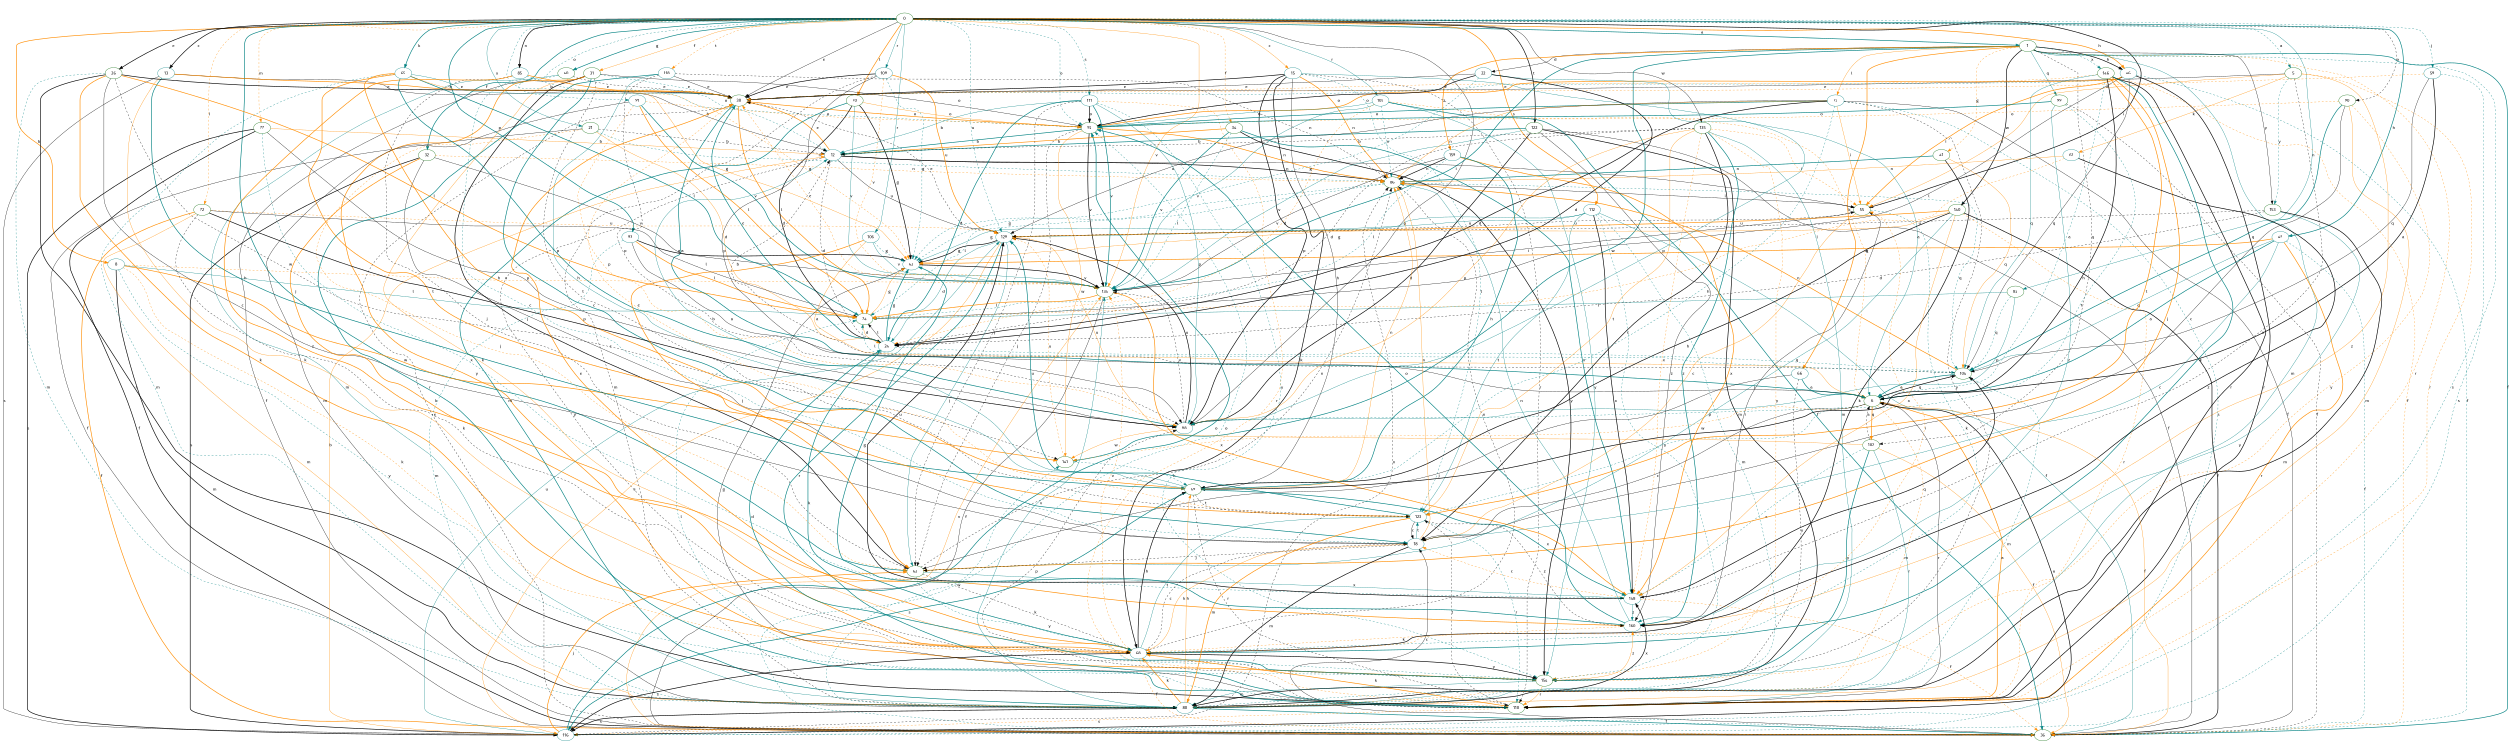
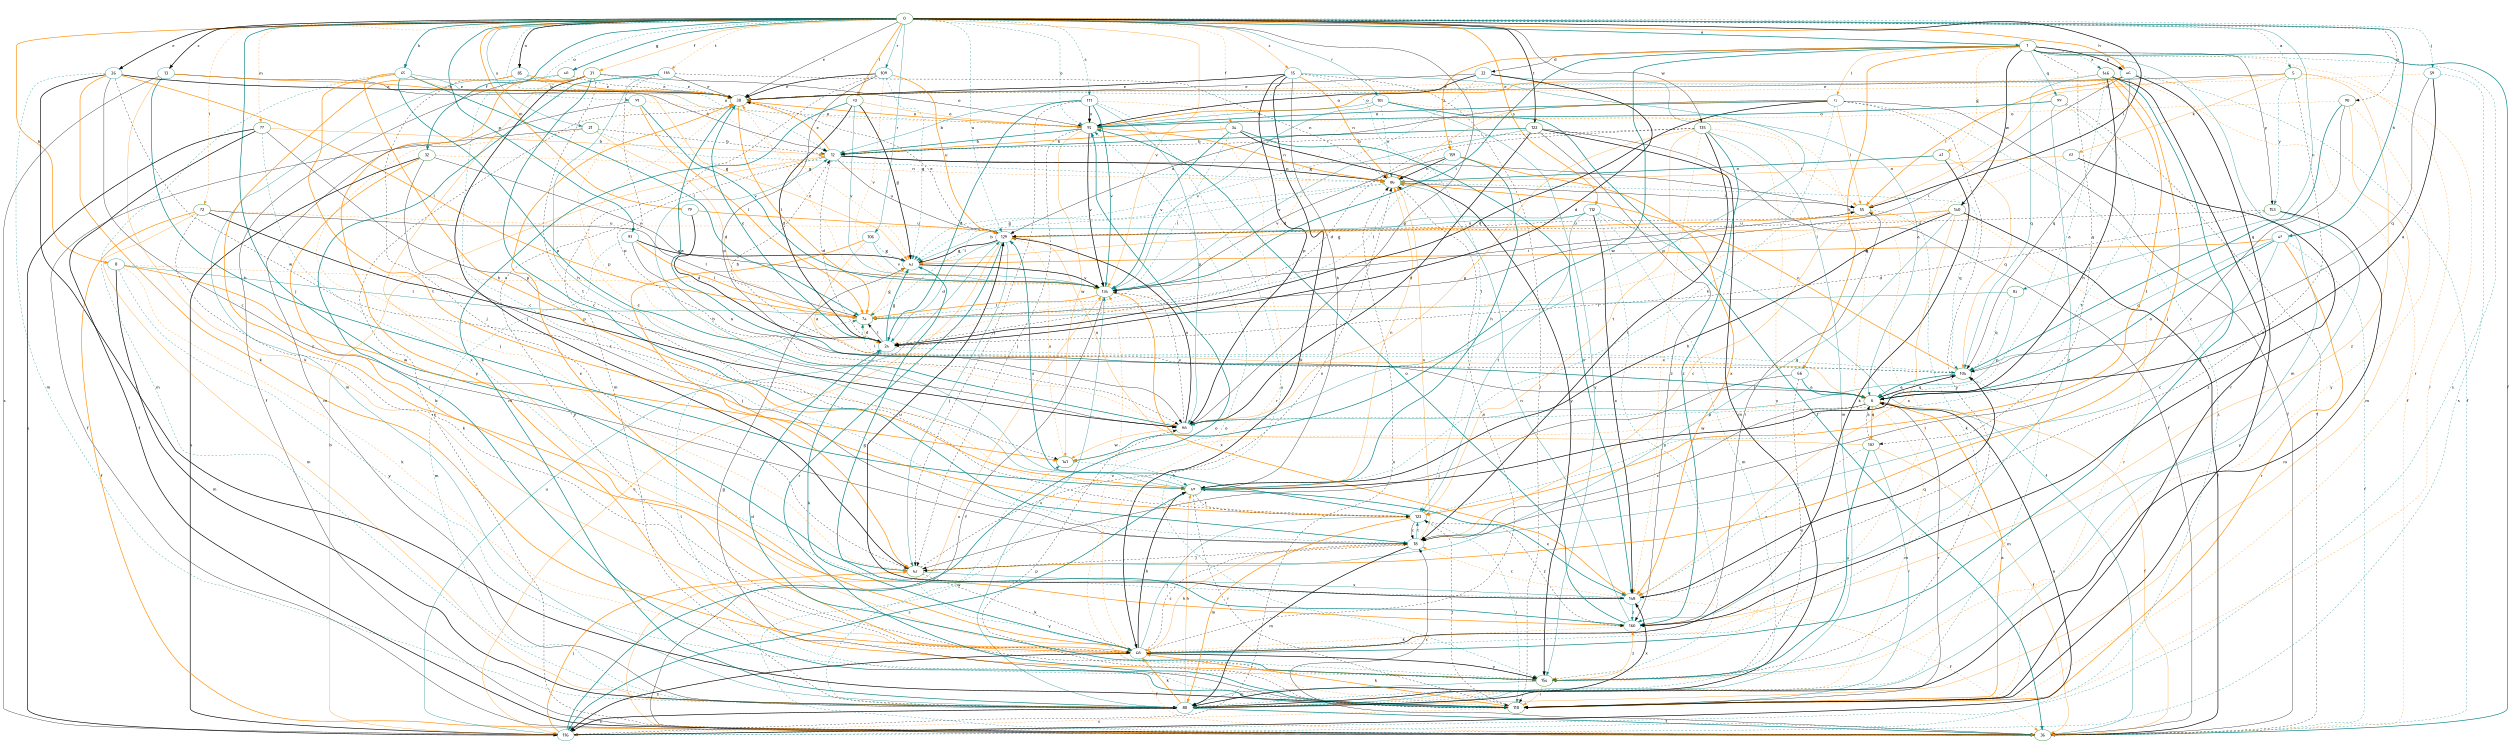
(114, 73) -> (114, 73)
none -> (690, 210)
(992, 237) -> (992, 237)
